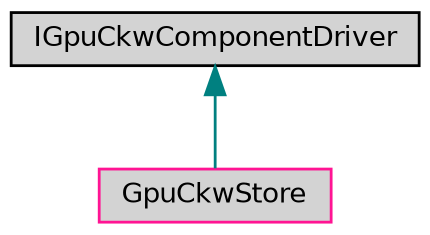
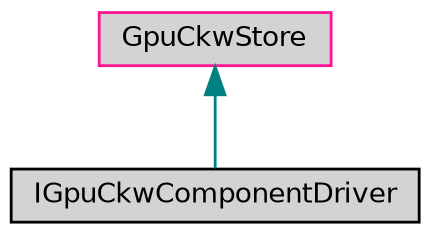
(215, 132) -> (215, 132)
